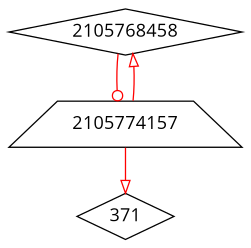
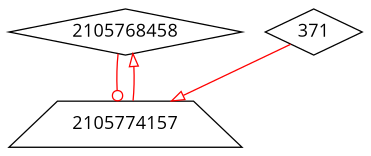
(125, 164) -> (237, 70)
